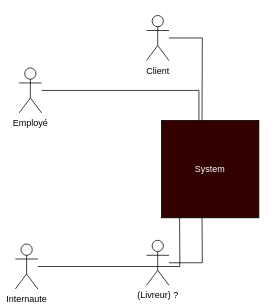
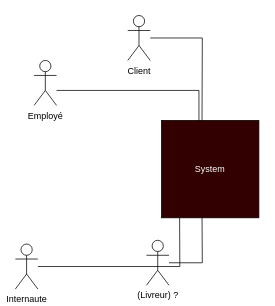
(158, 38) -> (139, 38)
(30, 90) -> (45, 83)
